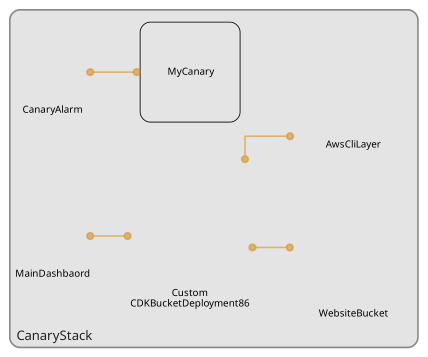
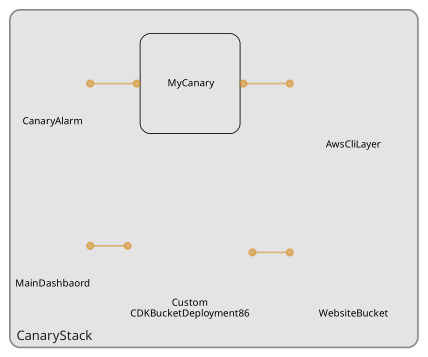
(256, 136) -> (267, 84)
